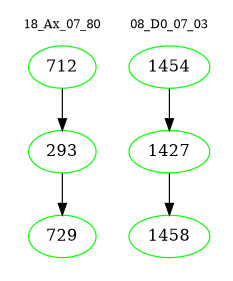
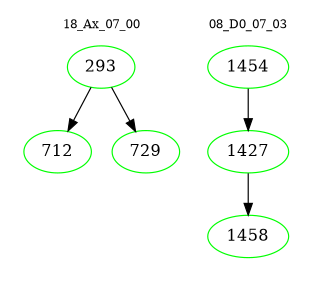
(62, 25) -> (102, 25)
(62, 104) -> (82, 104)
